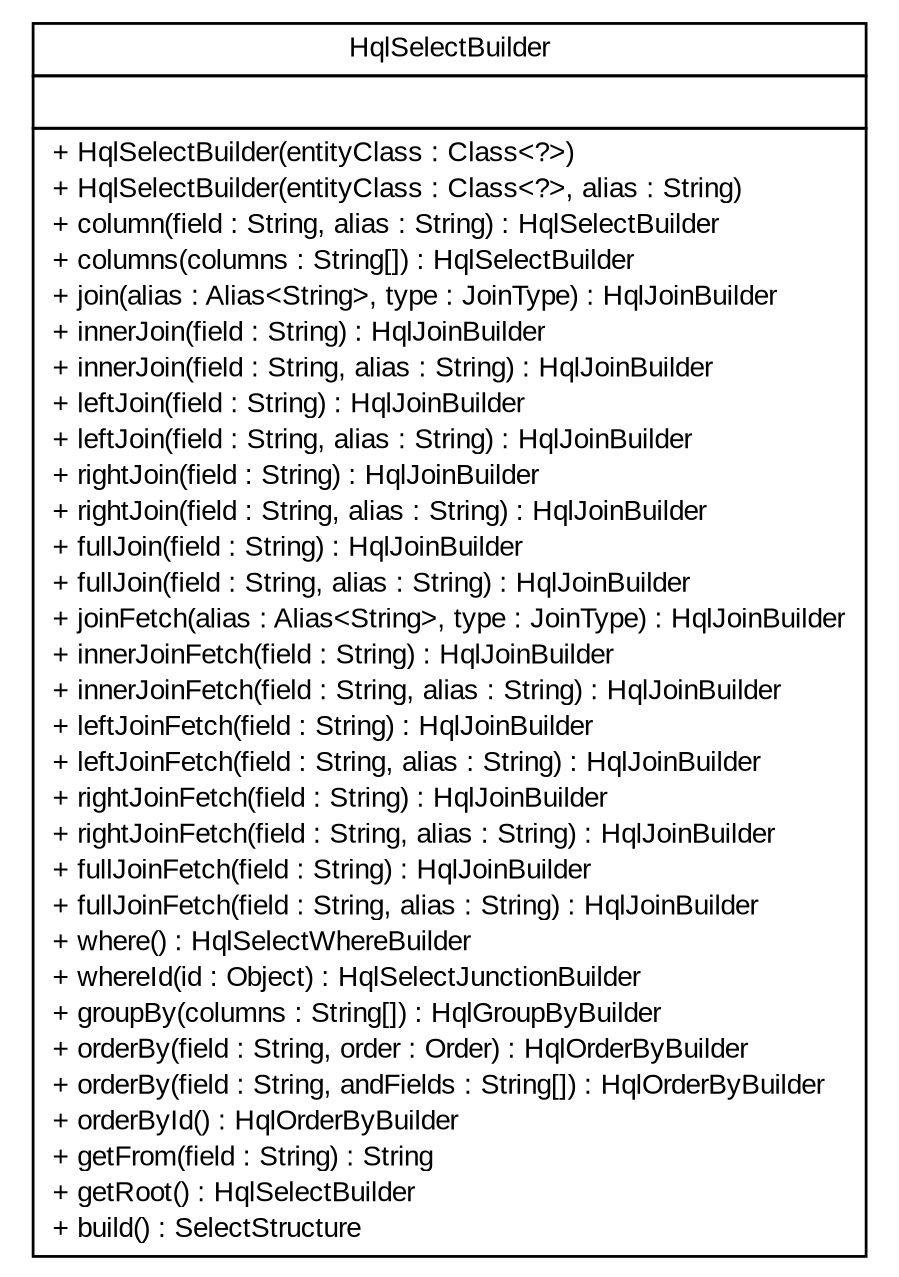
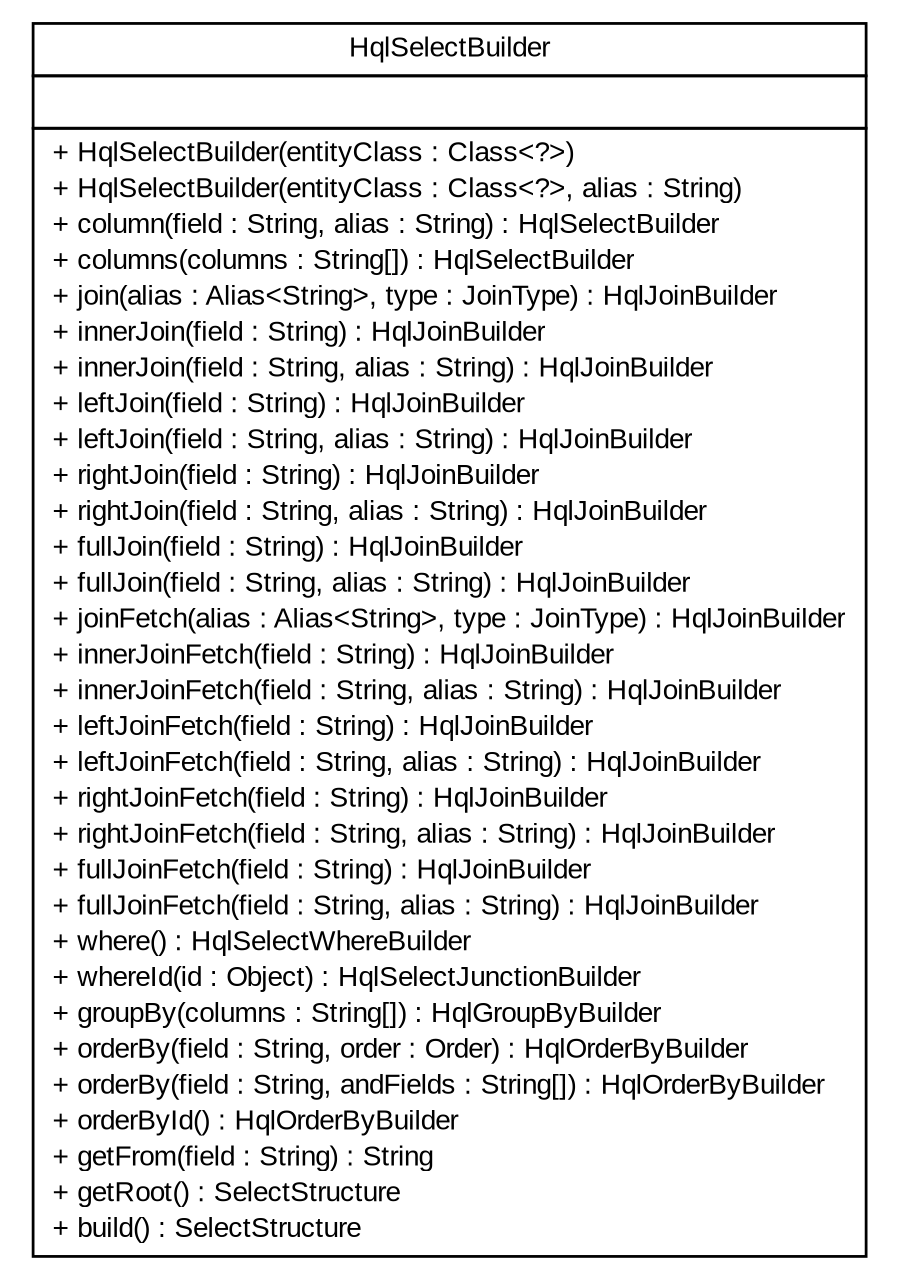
(234, 1193) -> (228, 1193)
